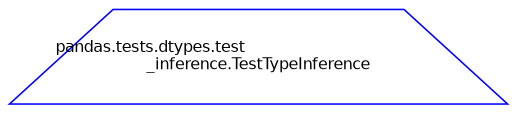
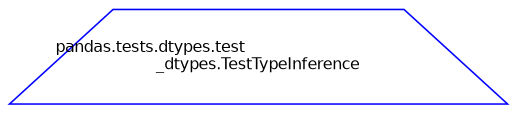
(259, 57) -> (259, 57)
